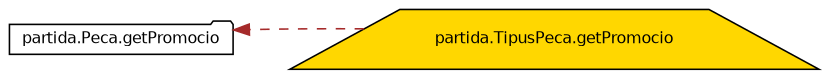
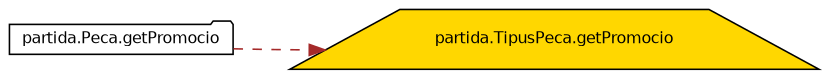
(307, 29) -> (271, 50)
